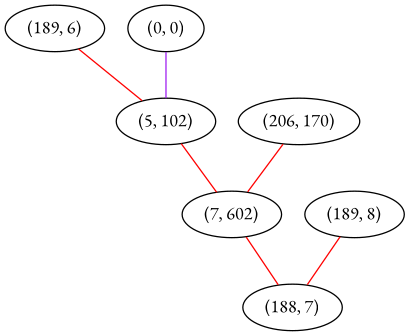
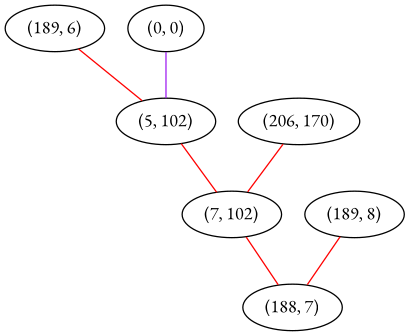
(232, 214) -> (232, 214)
